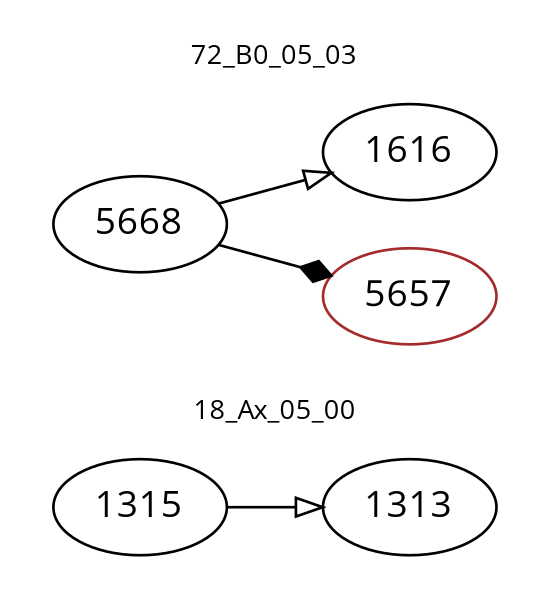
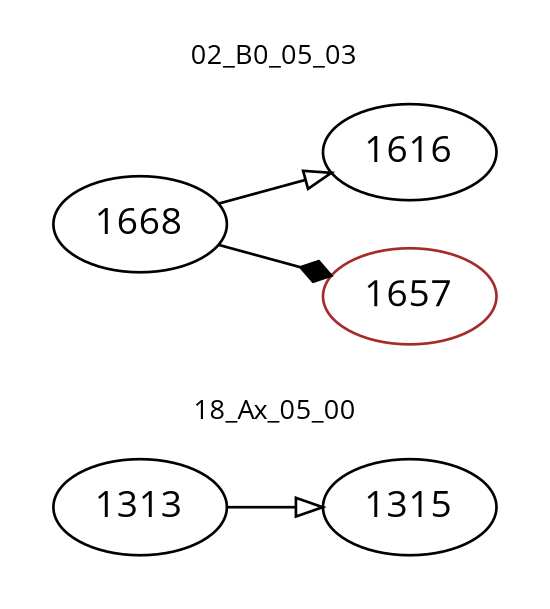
(275, 57) -> (275, 57)
(140, 224) -> (140, 224)
(410, 296) -> (410, 296)
(261, 507) -> (261, 507)
